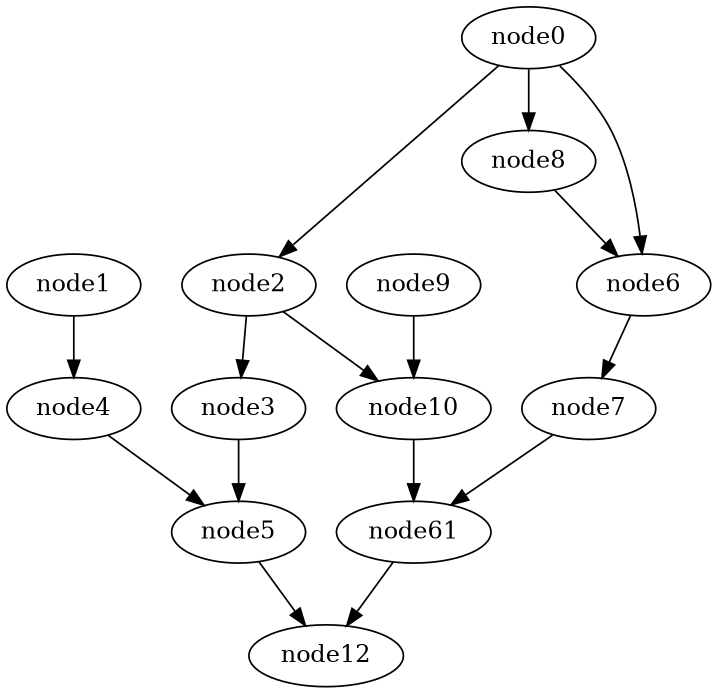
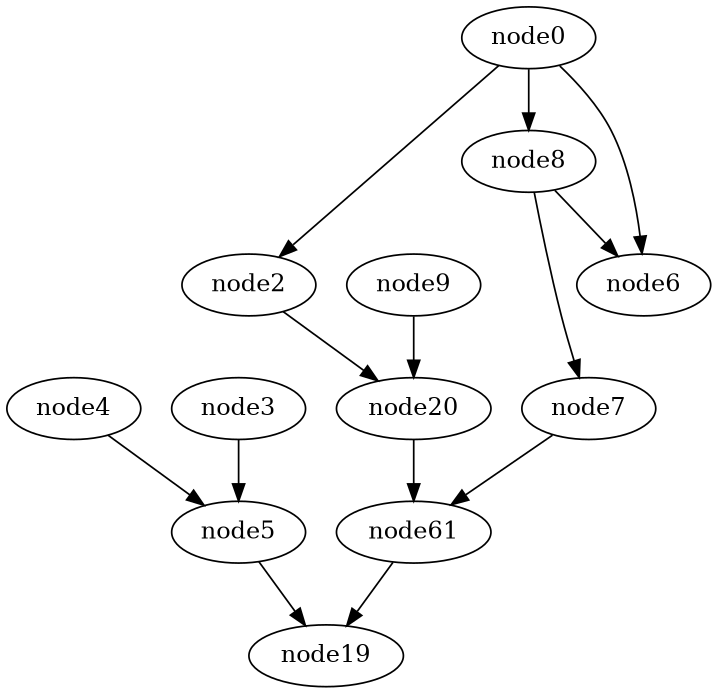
(74, 285) -> none
(244, 338) -> none
(620, 339) -> (552, 277)
(414, 409) -> (414, 409)
(326, 656) -> (326, 656)
